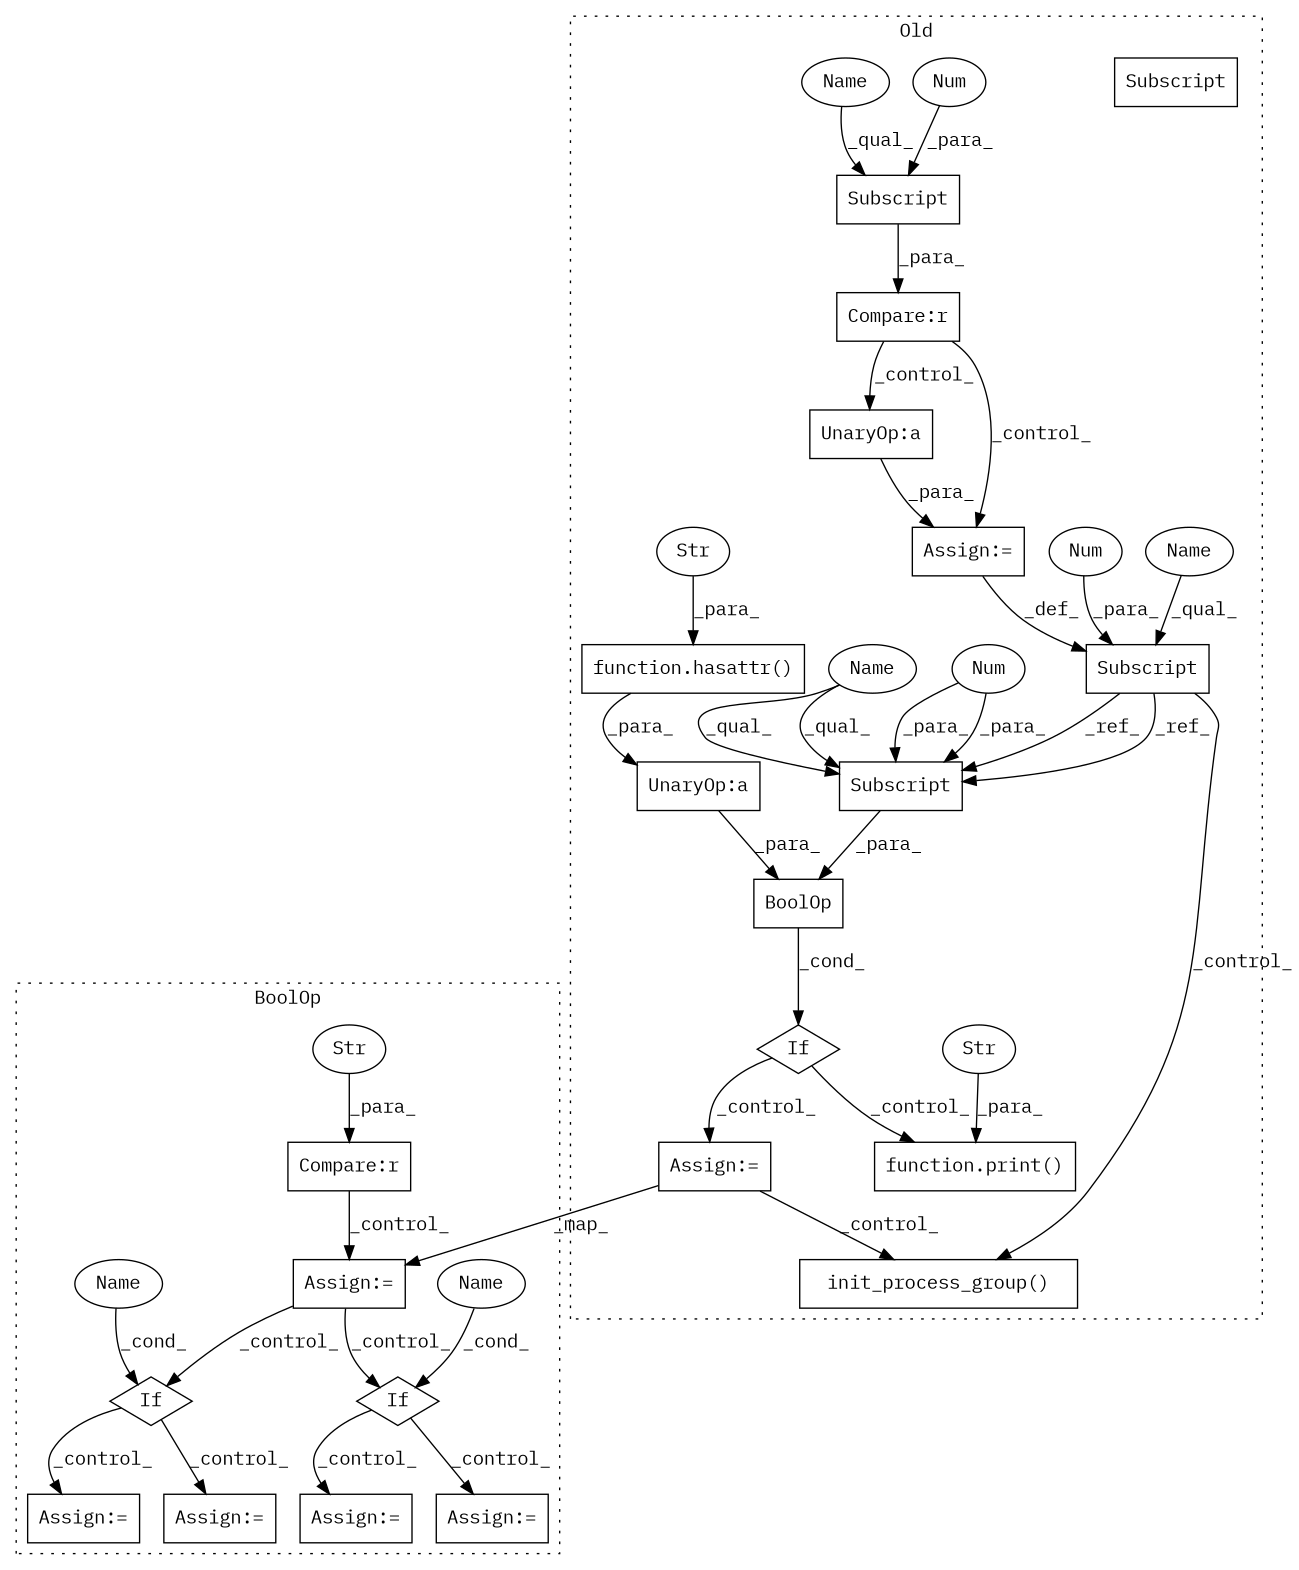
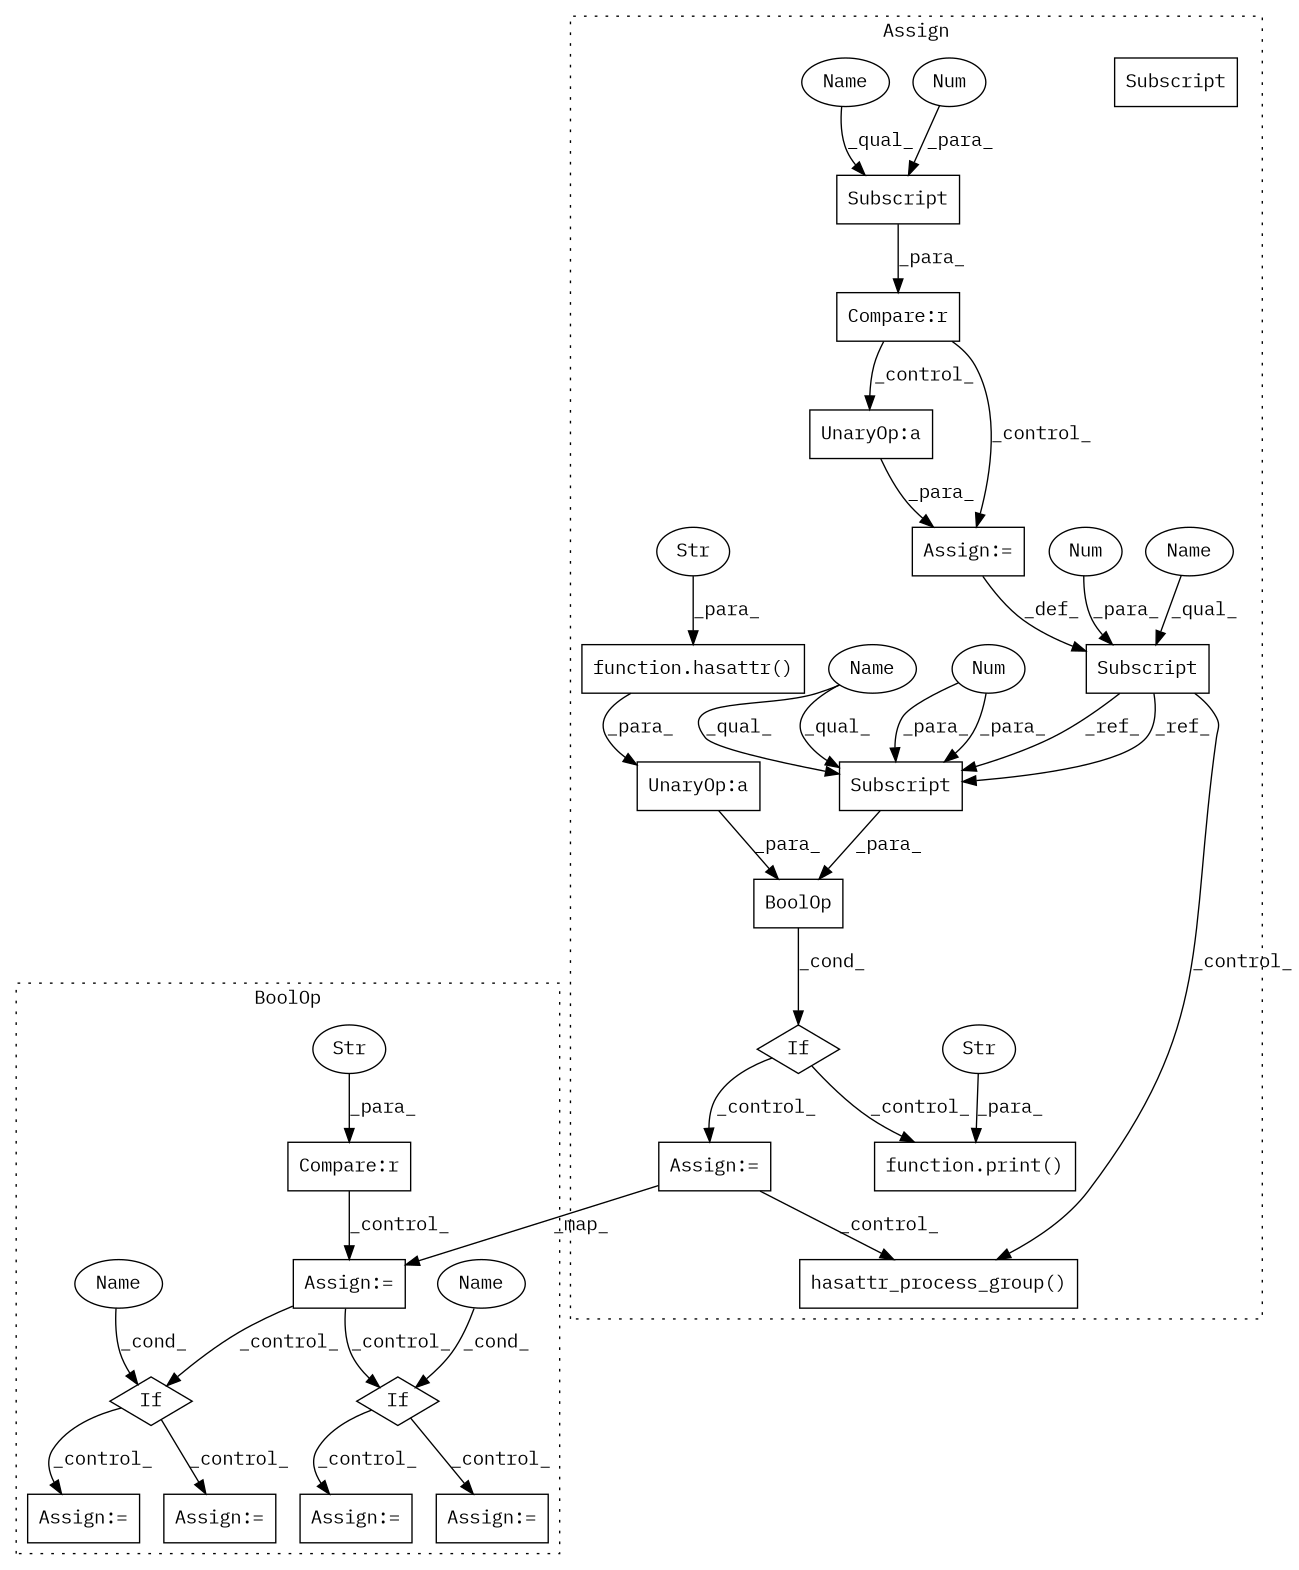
(916, 32) -> (916, 32)
(939, 1284) -> (939, 1284)
